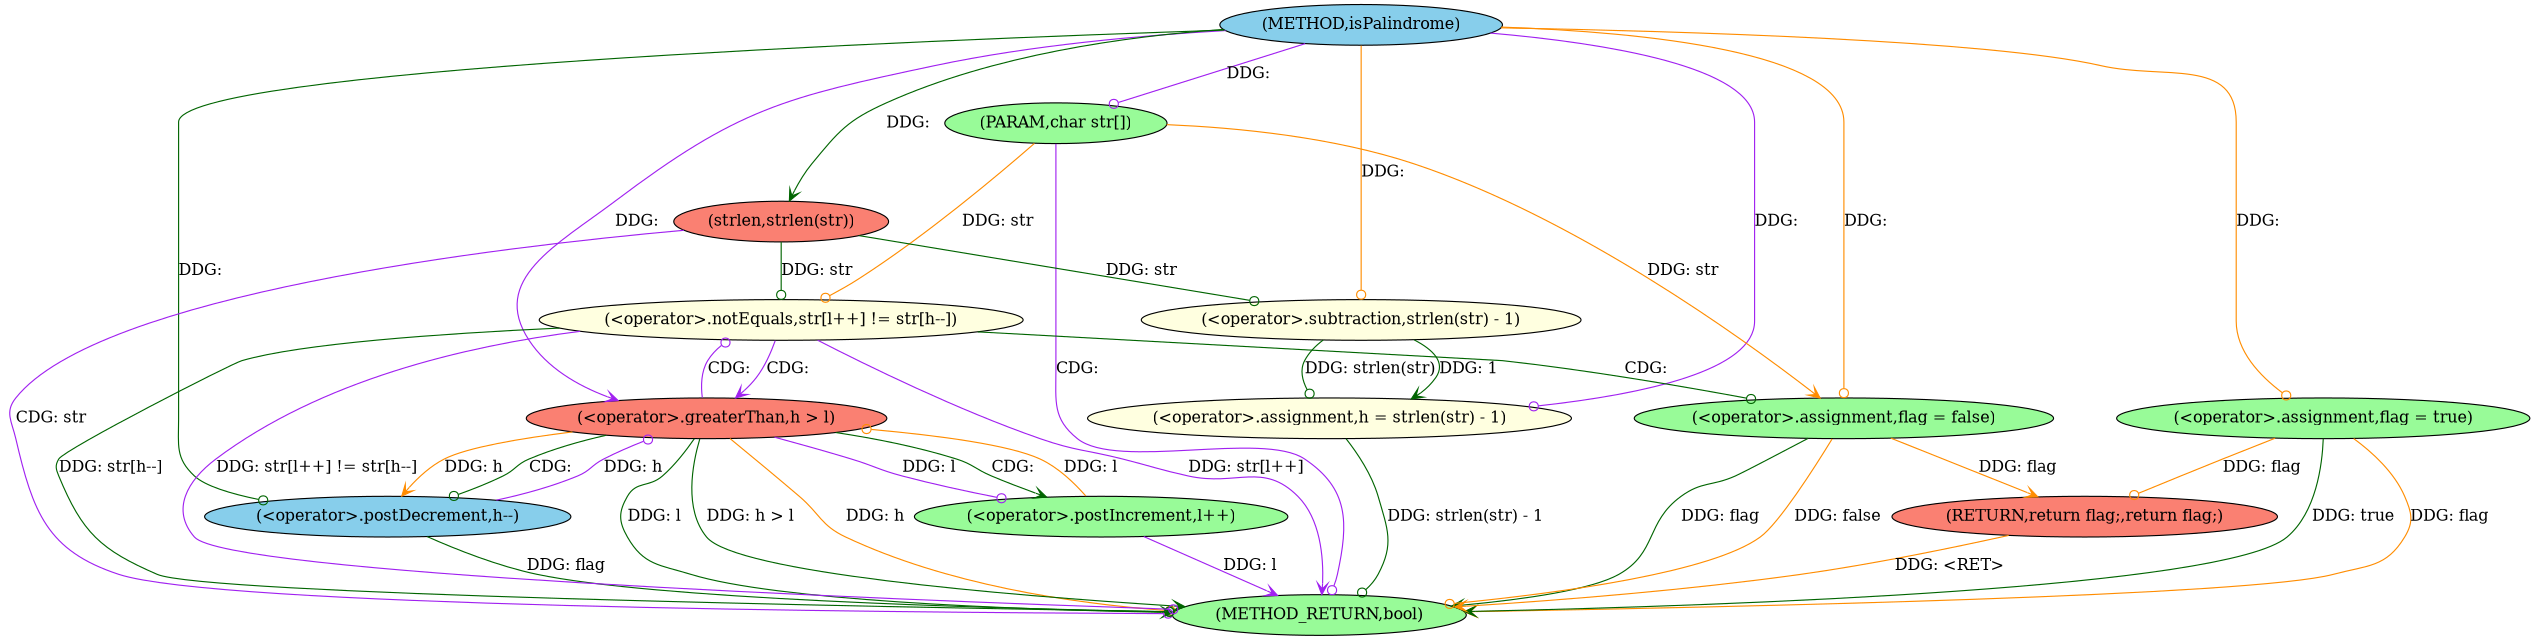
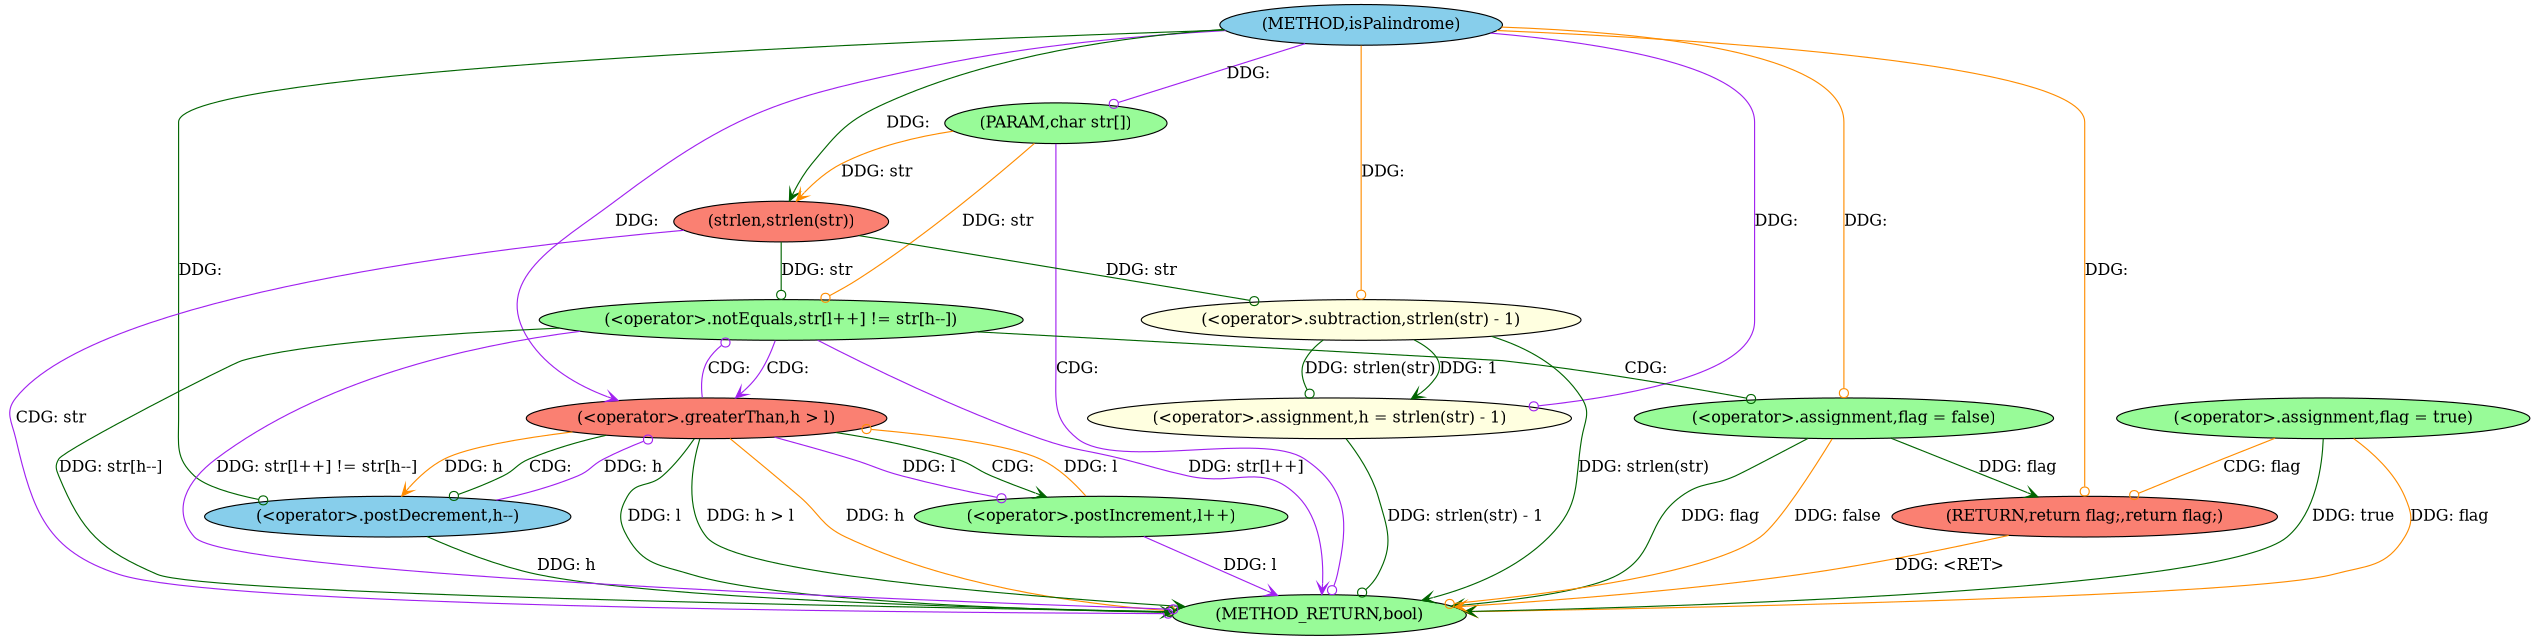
(2027, 54) -> (1979, 75)
(1510, 203) -> (874, 150)
(781, 320) -> (781, 320)
(1959, 465) -> (1959, 465)
(2262, 467) -> (2262, 467)
none -> (1577, 481)
(566, 566) -> (566, 566)
